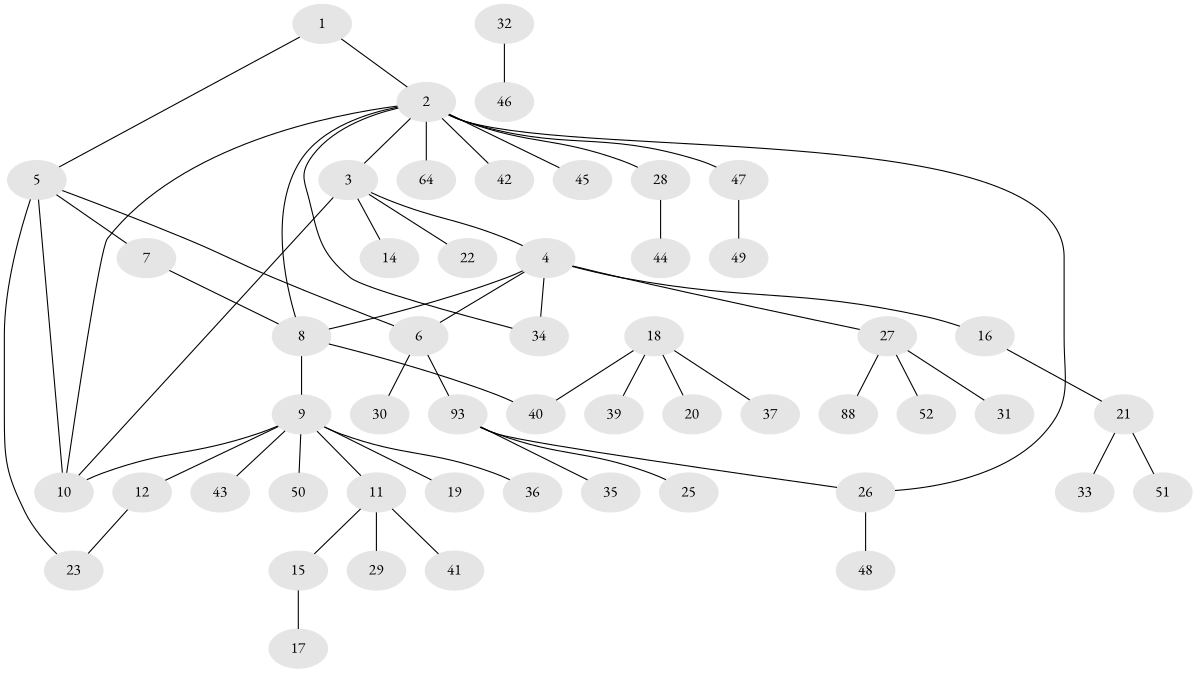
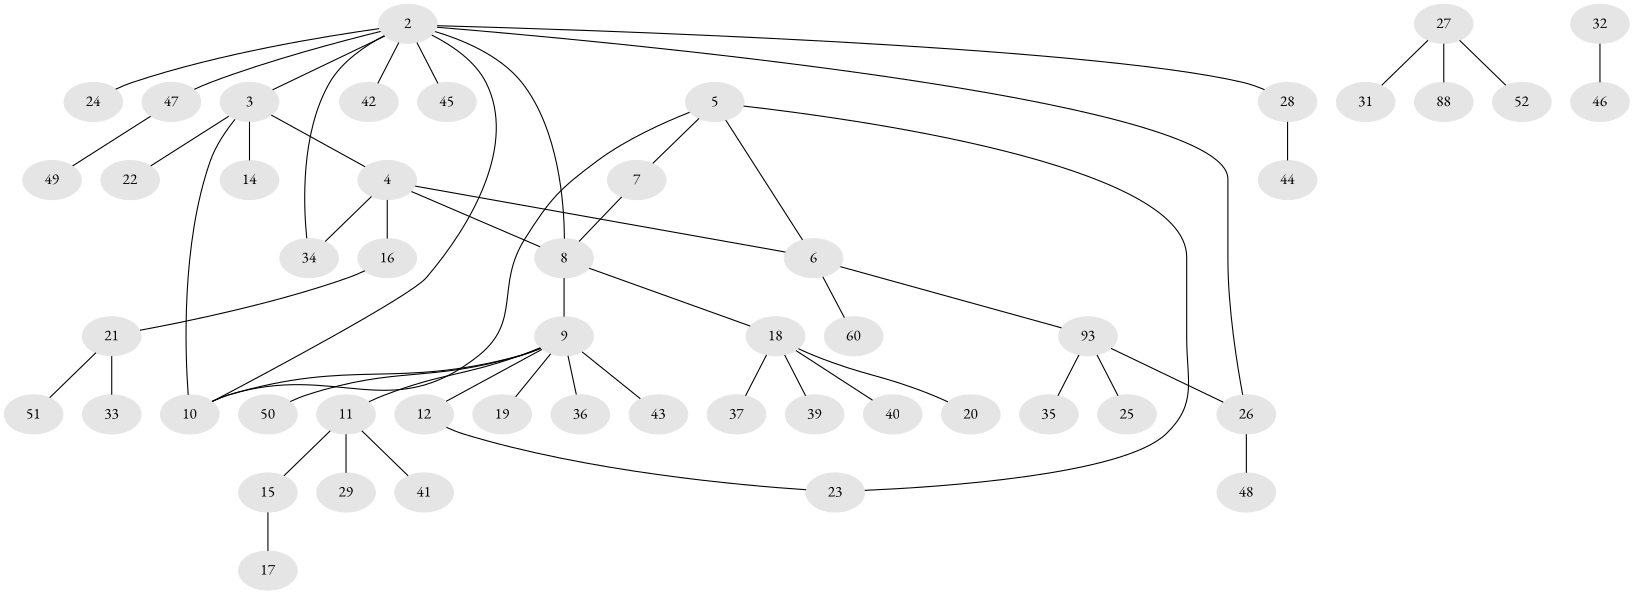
(322, 24) -> none
(426, 180) -> (93, 102)
(716, 299) -> none
(422, 370) -> (670, 297)
(380, 414) -> (854, 336)
